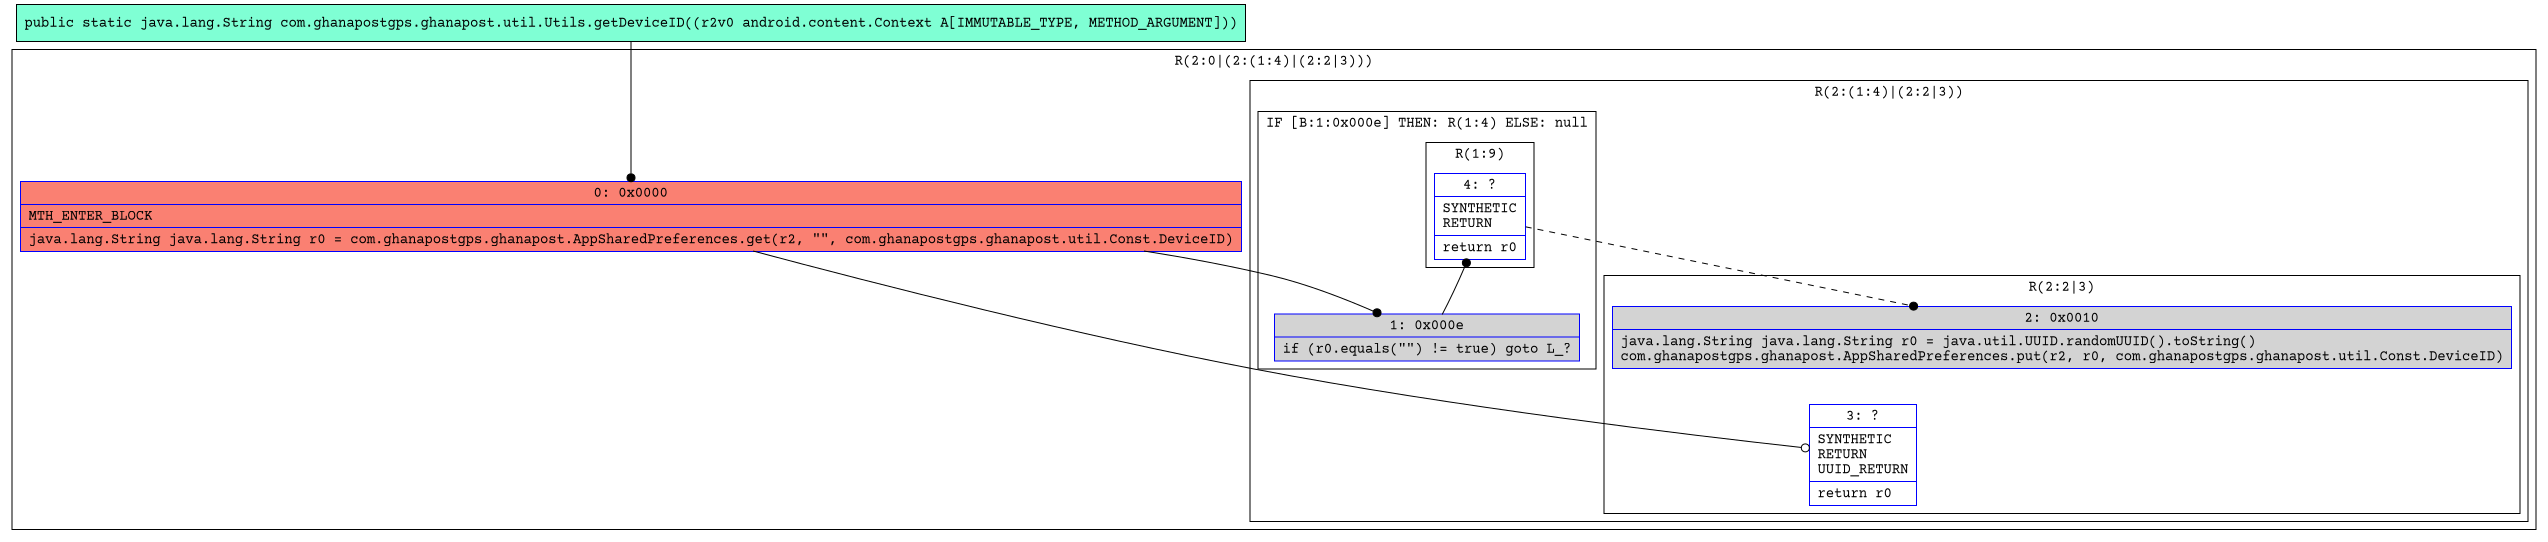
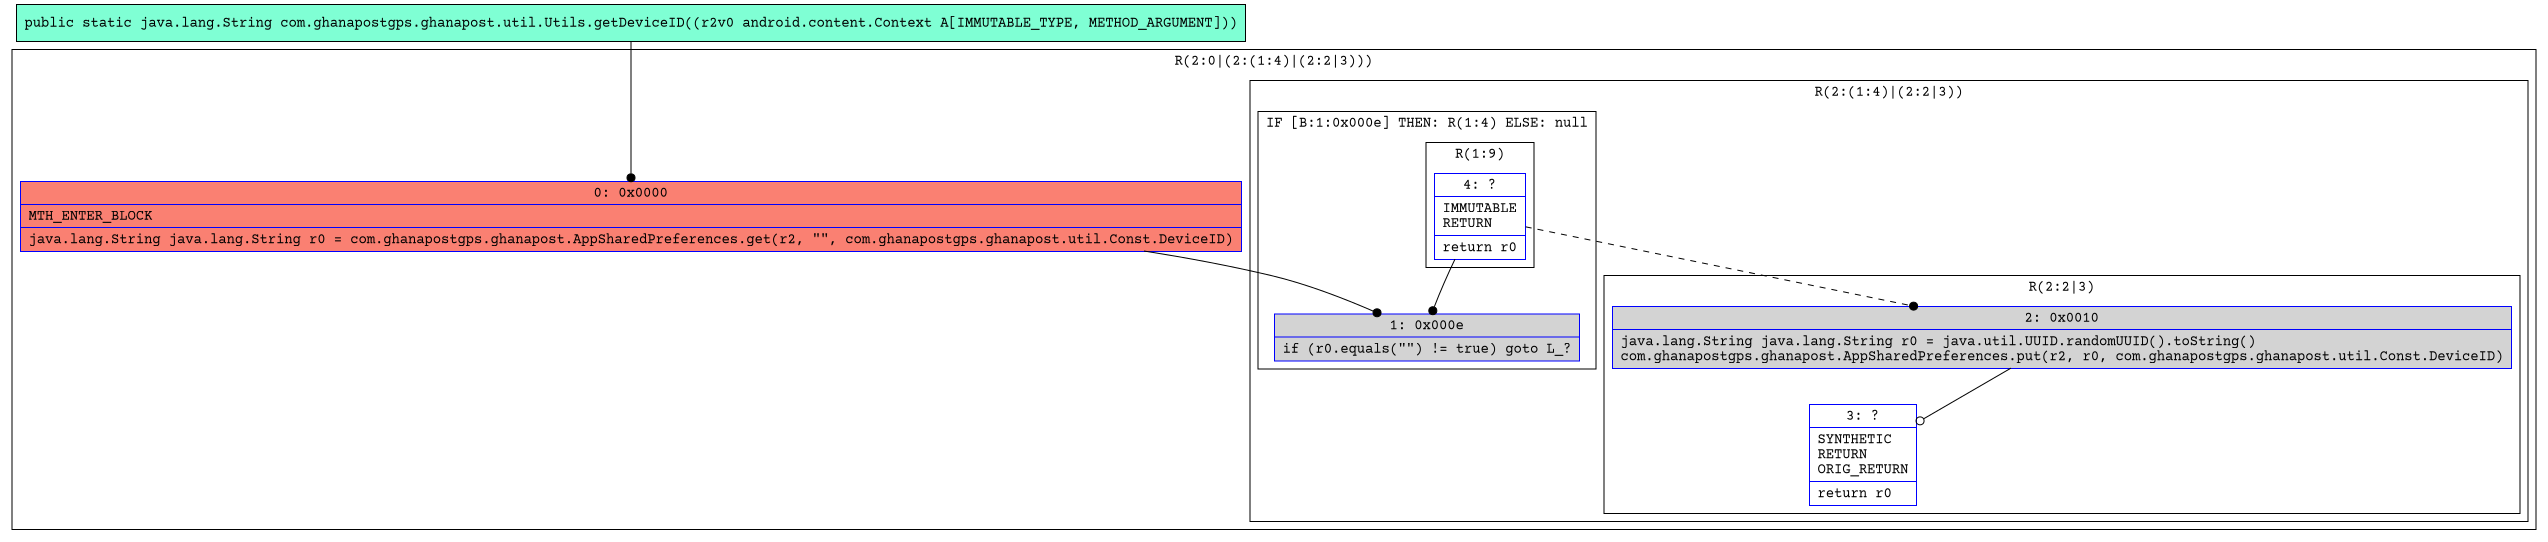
(1480, 208) -> (1480, 208)
(1454, 291) -> (1444, 283)
(1299, 377) -> (1967, 393)
(1863, 469) -> (1863, 469)
